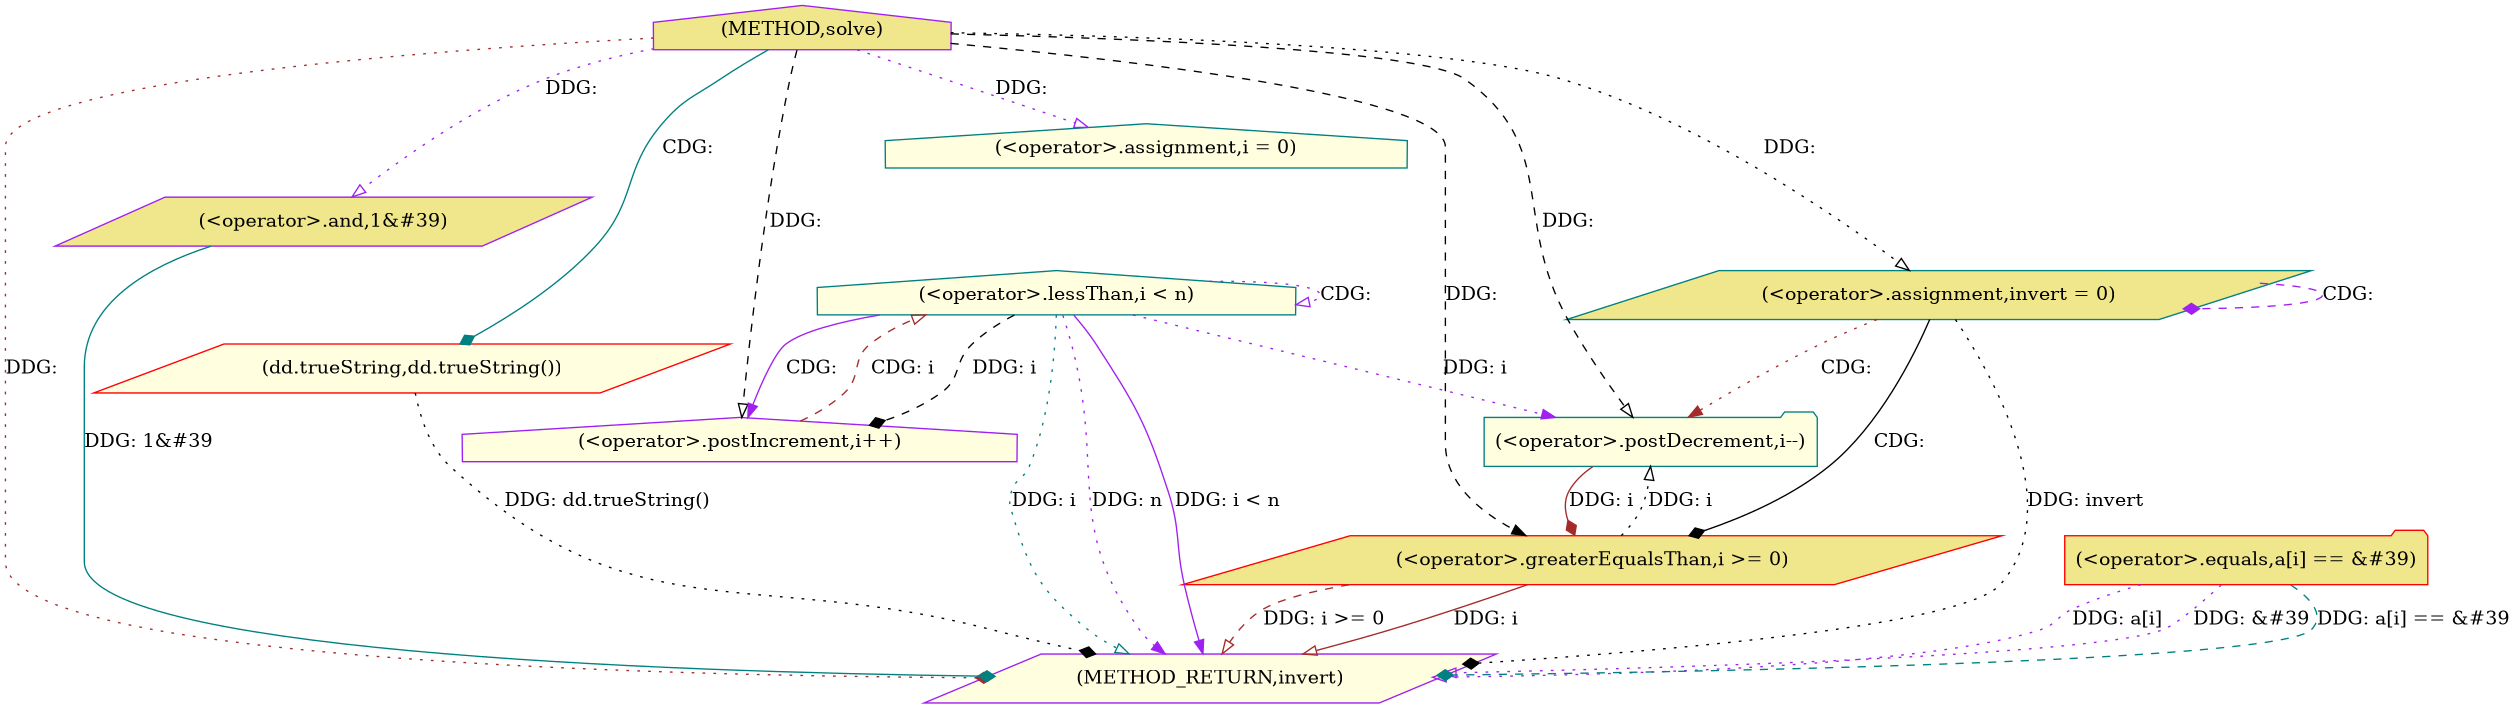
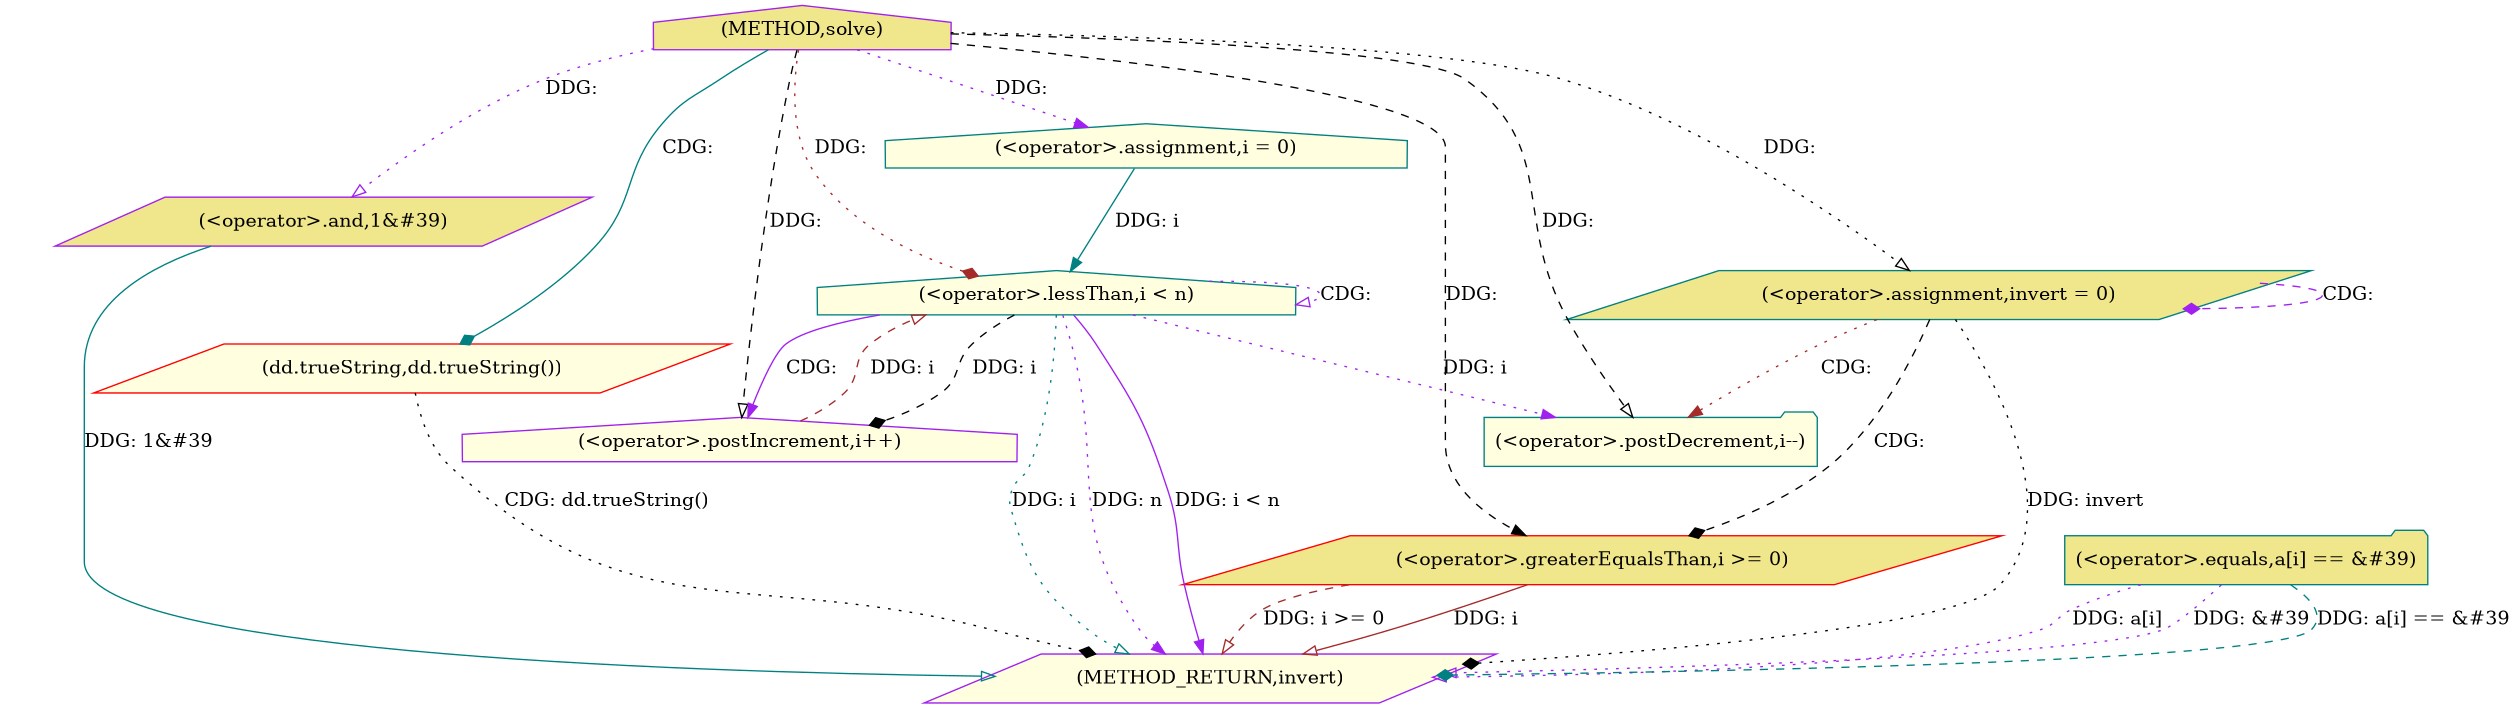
(966, 86) -> (966, 86)
none -> (1106, 214)
(903, 368) -> (903, 368)
(1843, 453) -> (1843, 453)
(1570, 489) -> none
(607, 501) -> (607, 501)
(1640, 510) -> none
(5, 517) -> (832, 194)
(2246, 560) -> (2246, 560)
(332, 642) -> (332, 642)
